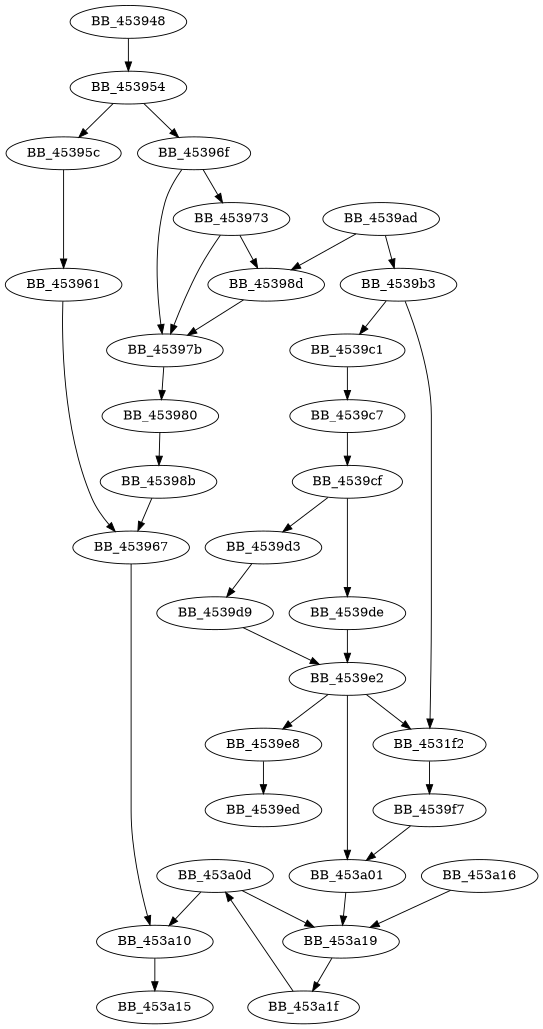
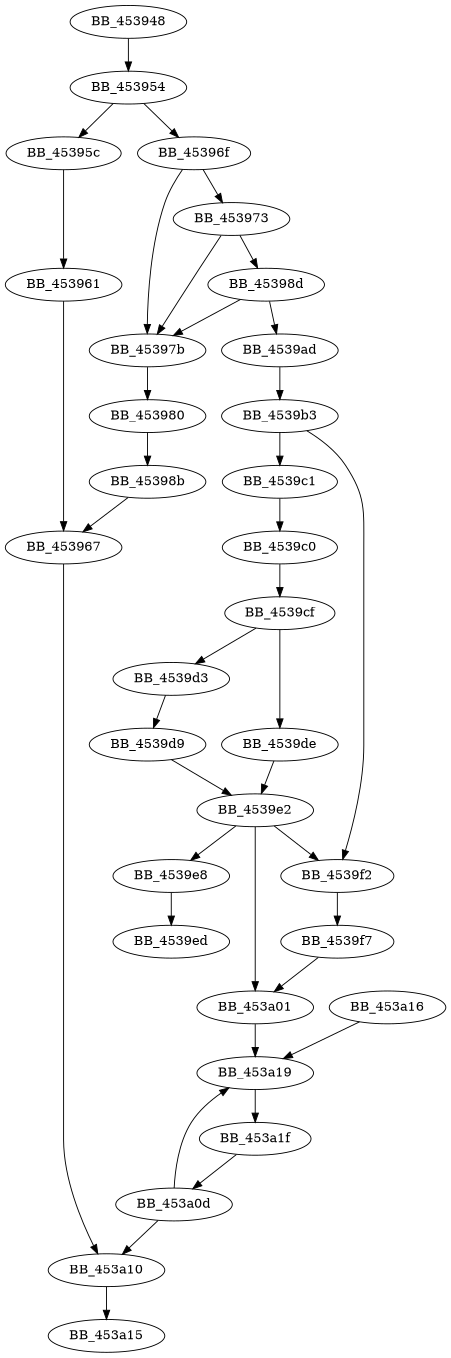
(328, 250) -> (272, 313)
(347, 416) -> (280, 548)
(430, 745) -> (337, 876)
